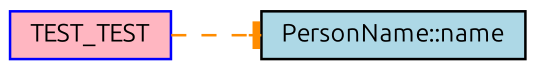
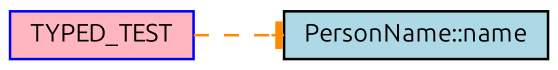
(90, 35) -> (102, 35)
